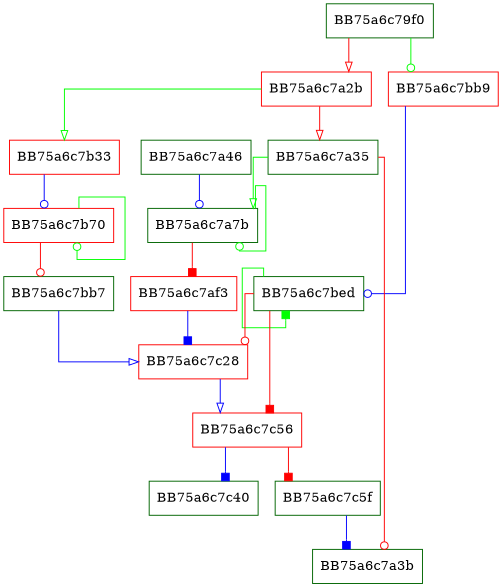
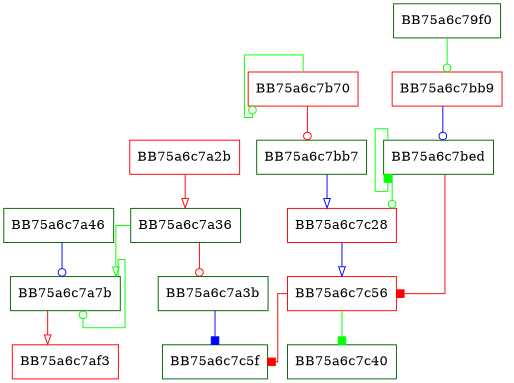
(349, 50) -> none
(64, 157) -> none
(323, 157) -> (186, 225)
(192, 255) -> (48, 323)
(245, 311) -> (392, 187)
(188, 323) -> none
(225, 459) -> (342, 323)
(346, 527) -> (215, 323)
